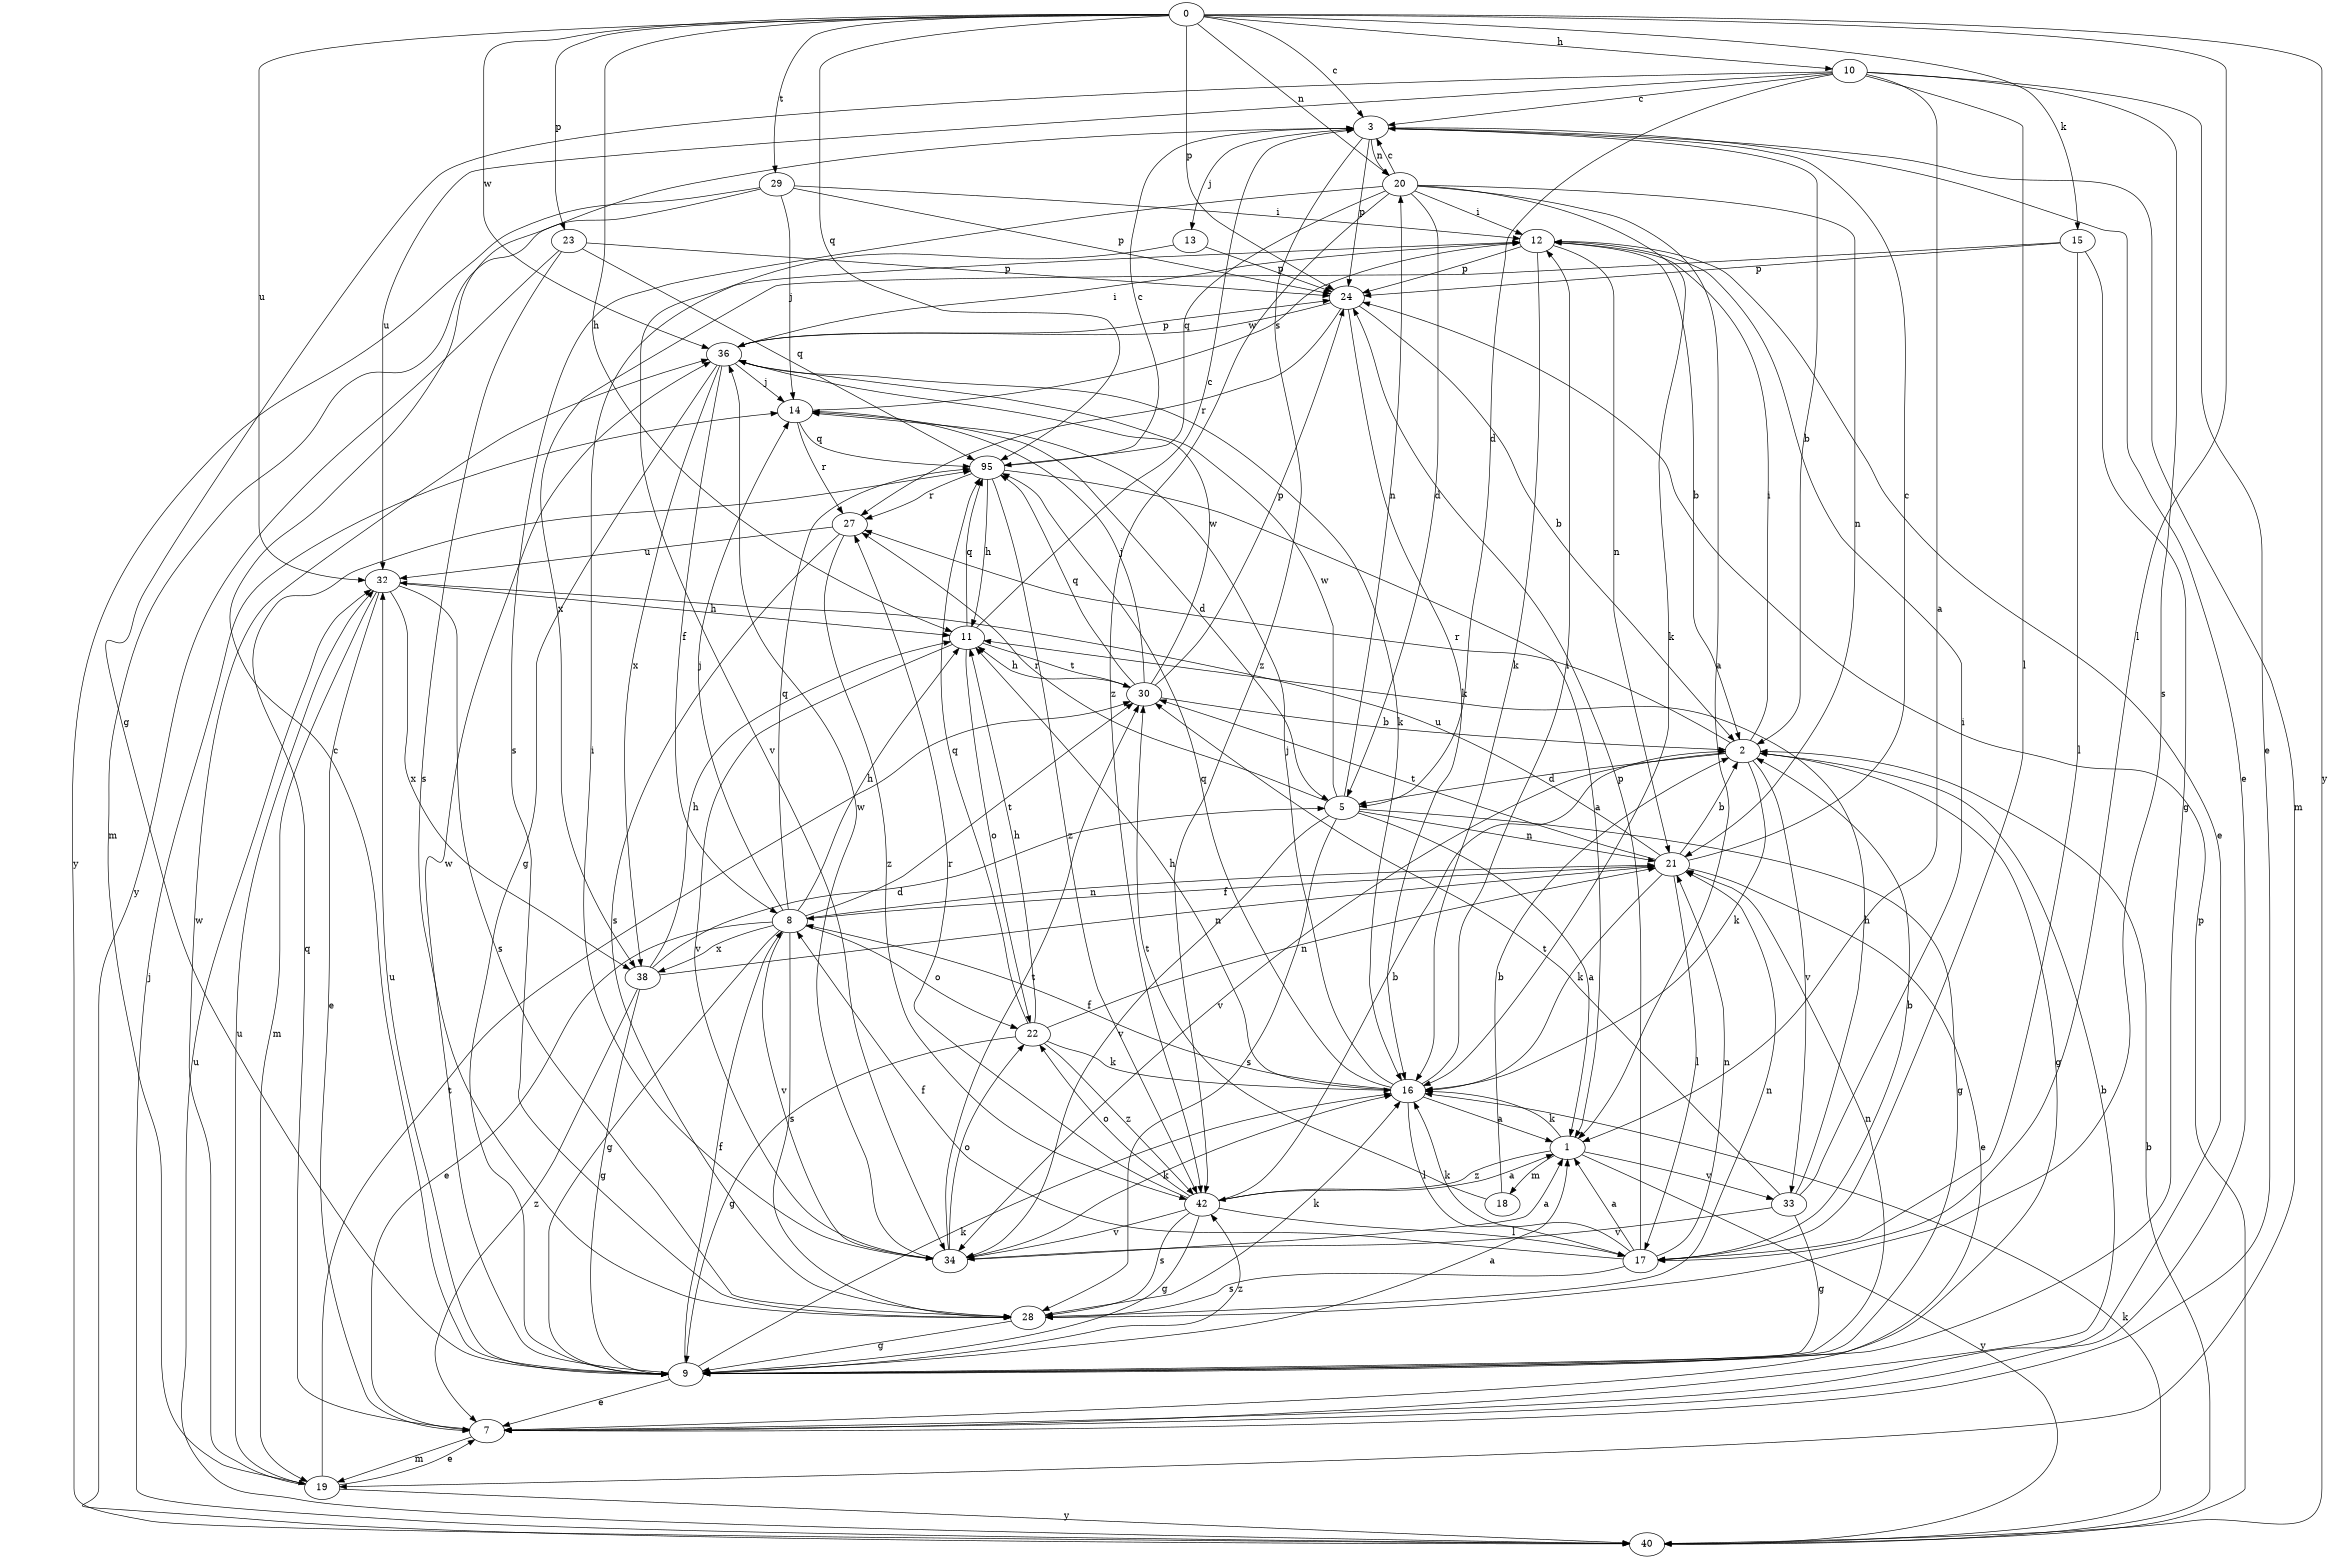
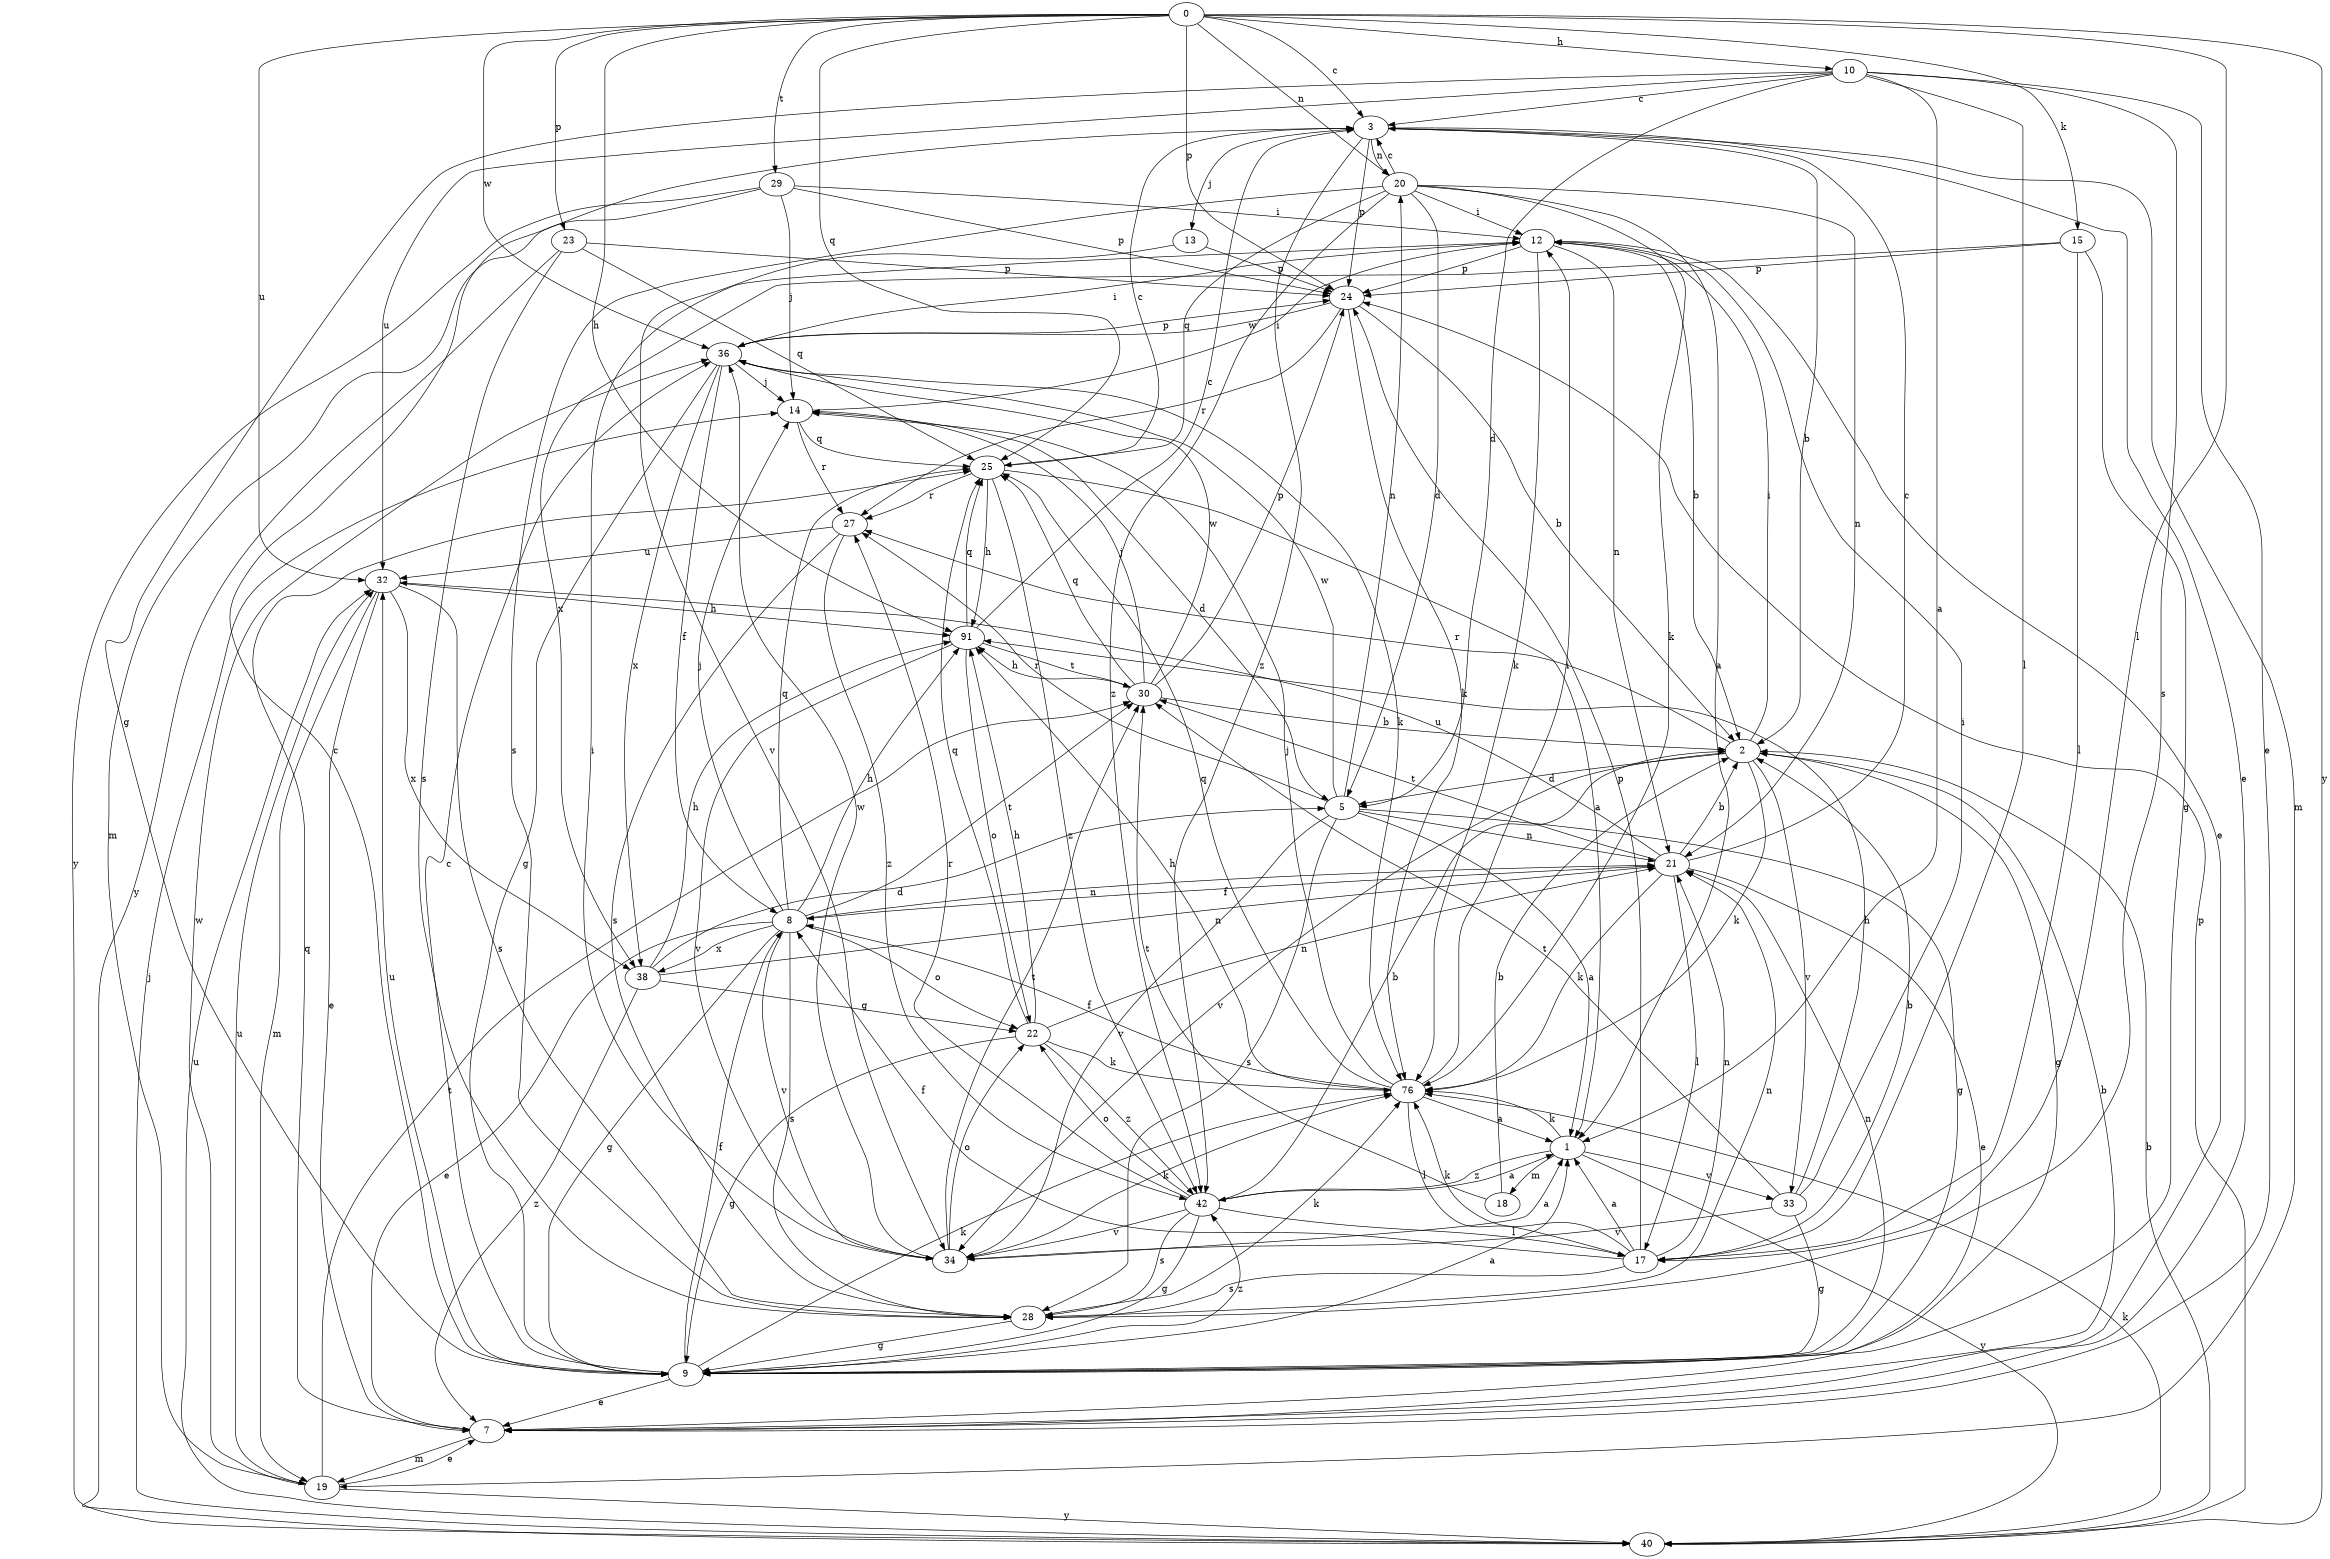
(1278, 326) -> (1278, 326)
(987, 468) -> (987, 468)
(967, 638) -> (967, 638)
(449, 864) -> (449, 864)
(1408, 1091) -> (1408, 1091)
(597, 1200) -> (834, 1006)
